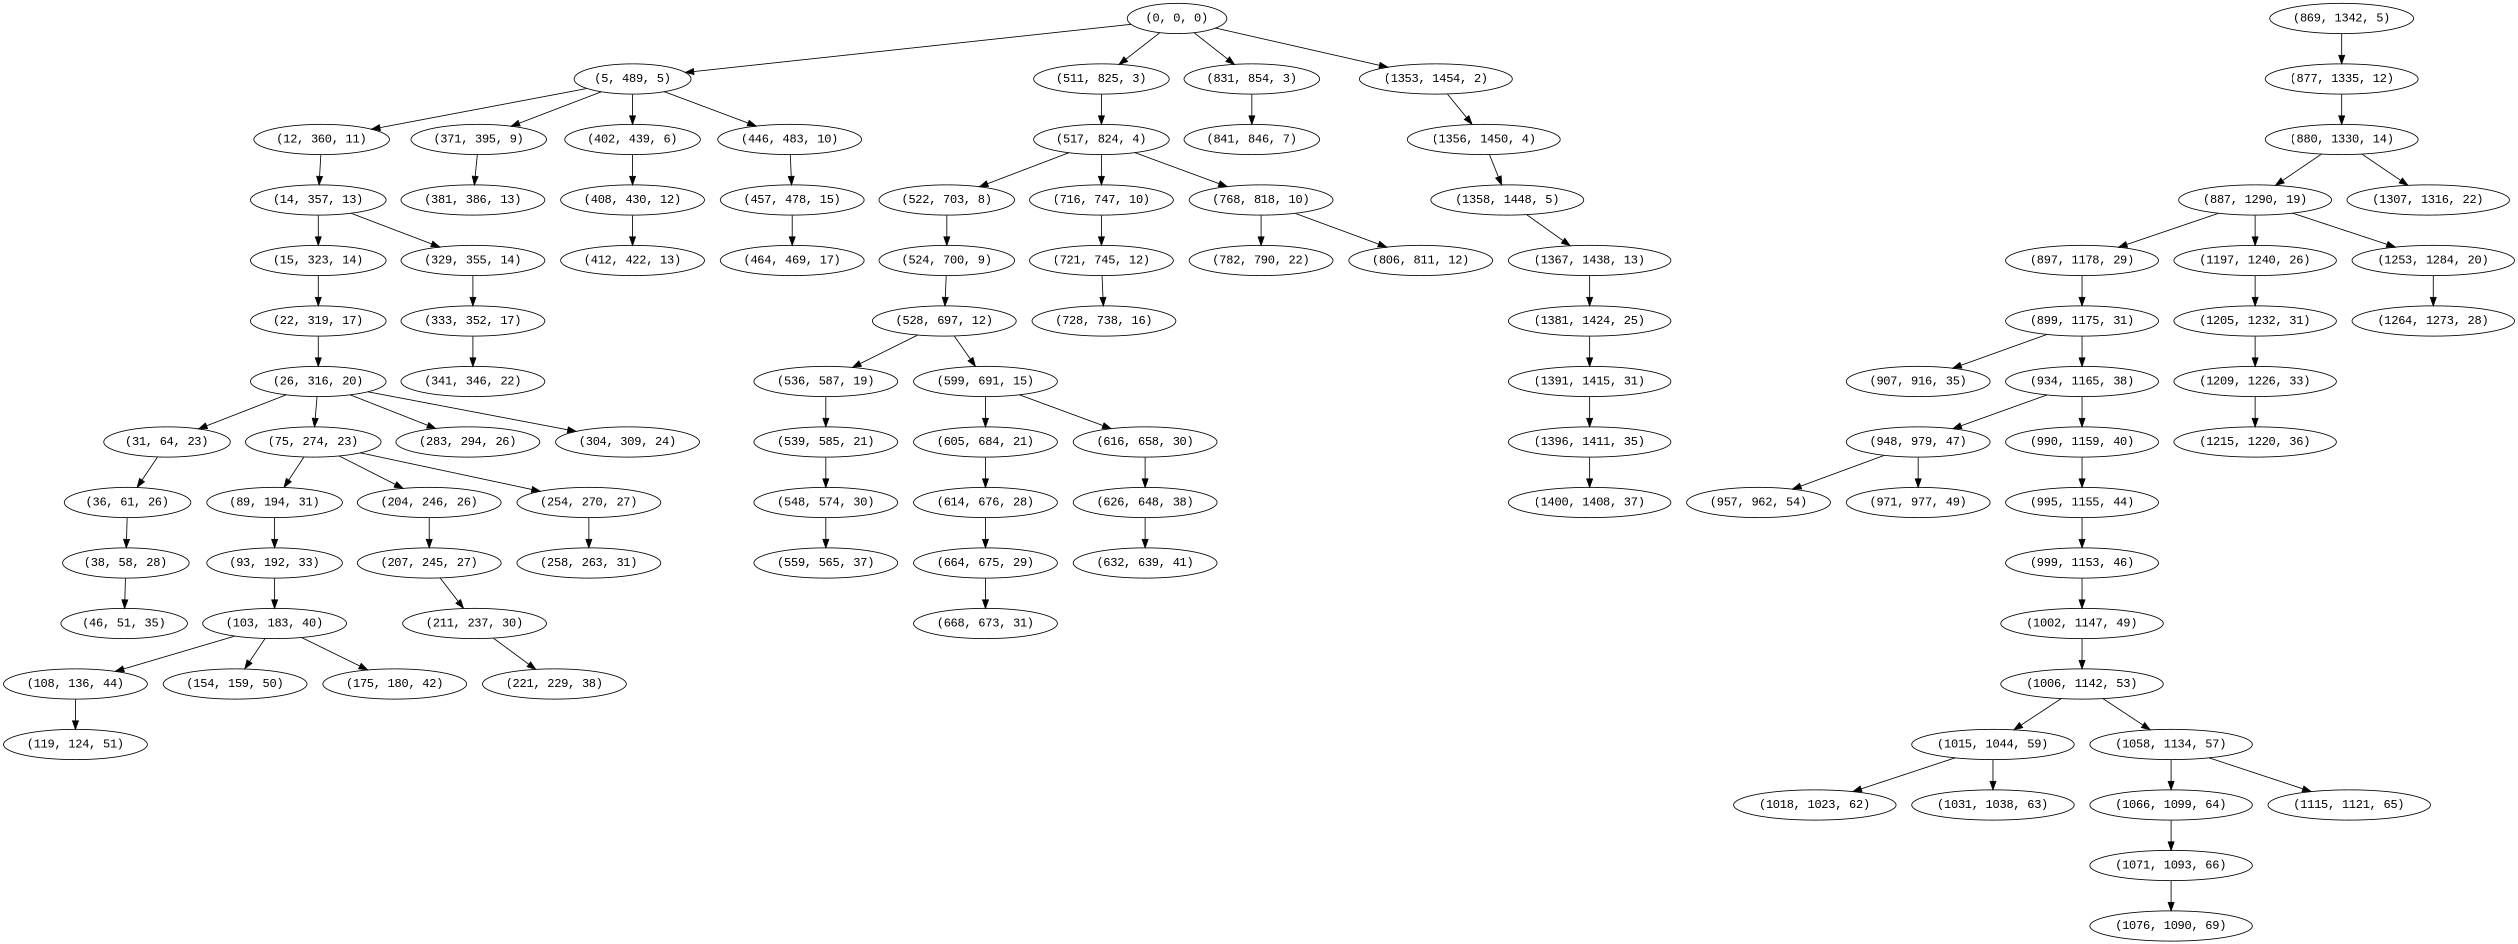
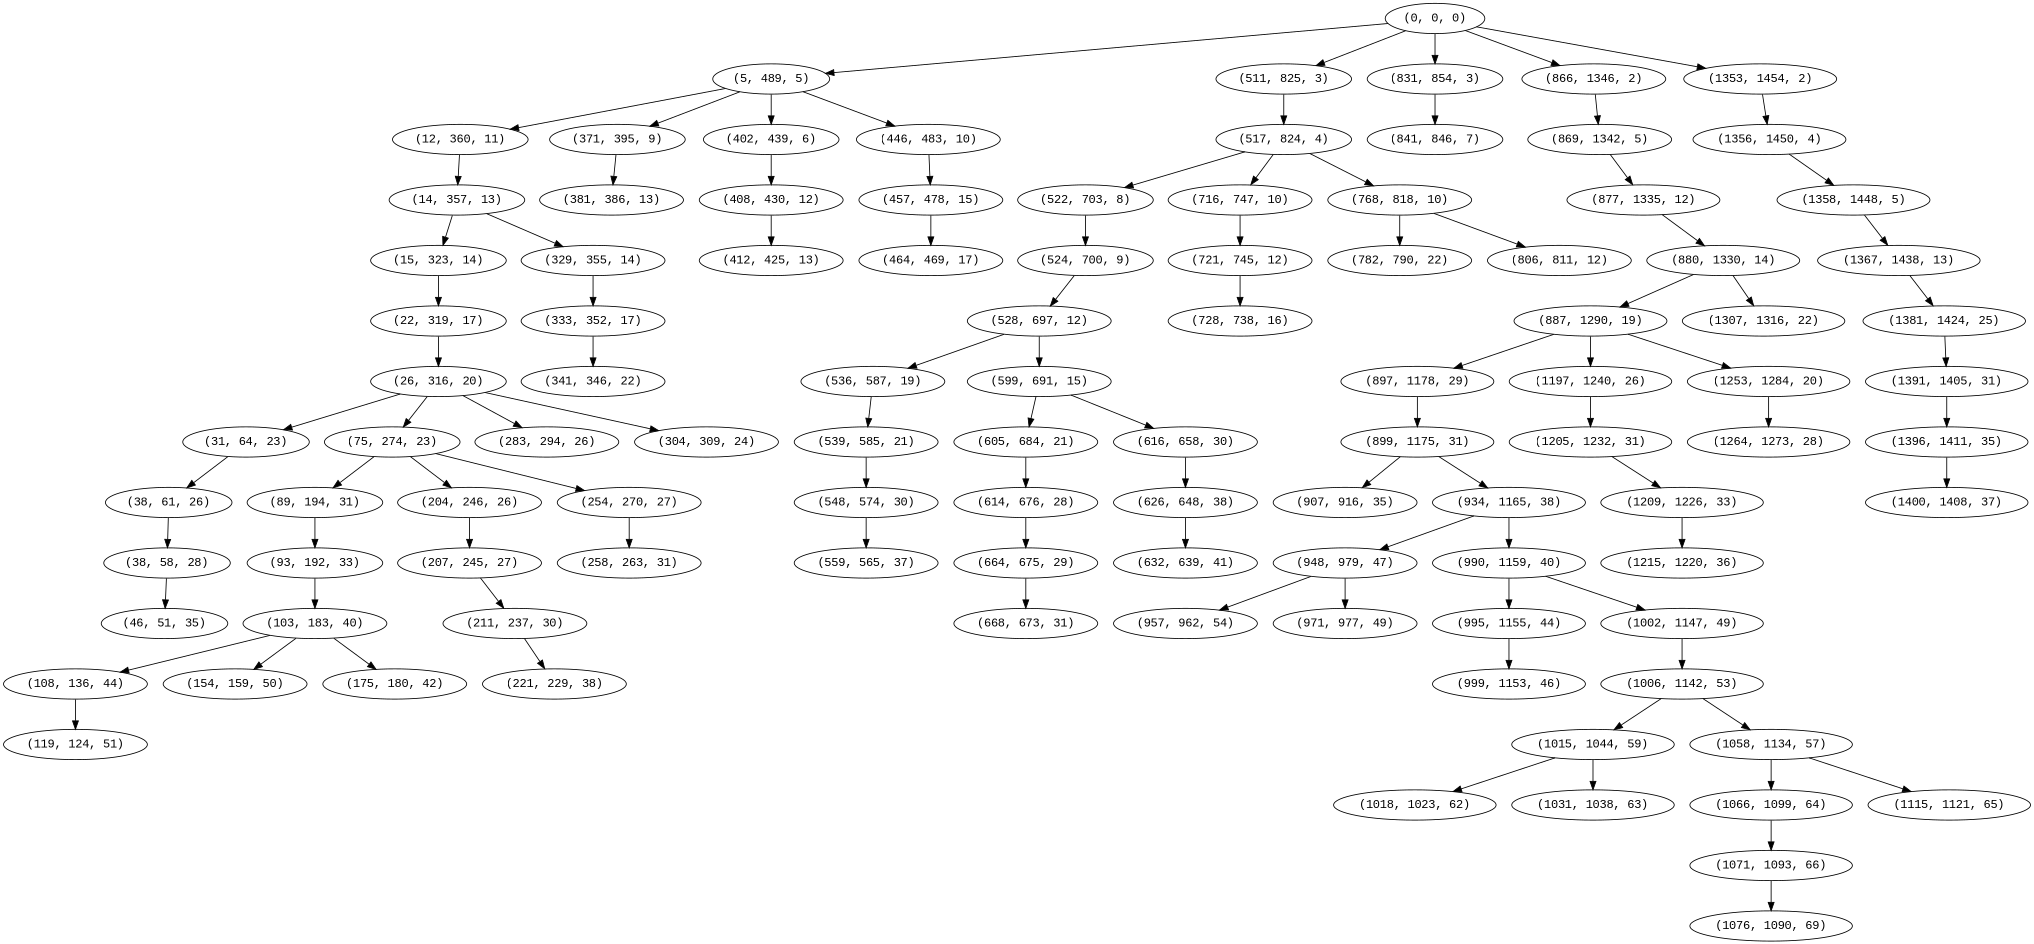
none -> (1594, 79)
(633, 260) -> (771, 260)
(1590, 381) -> (1947, 381)
(128, 502) -> (169, 502)
(2082, 589) -> (1591, 592)
